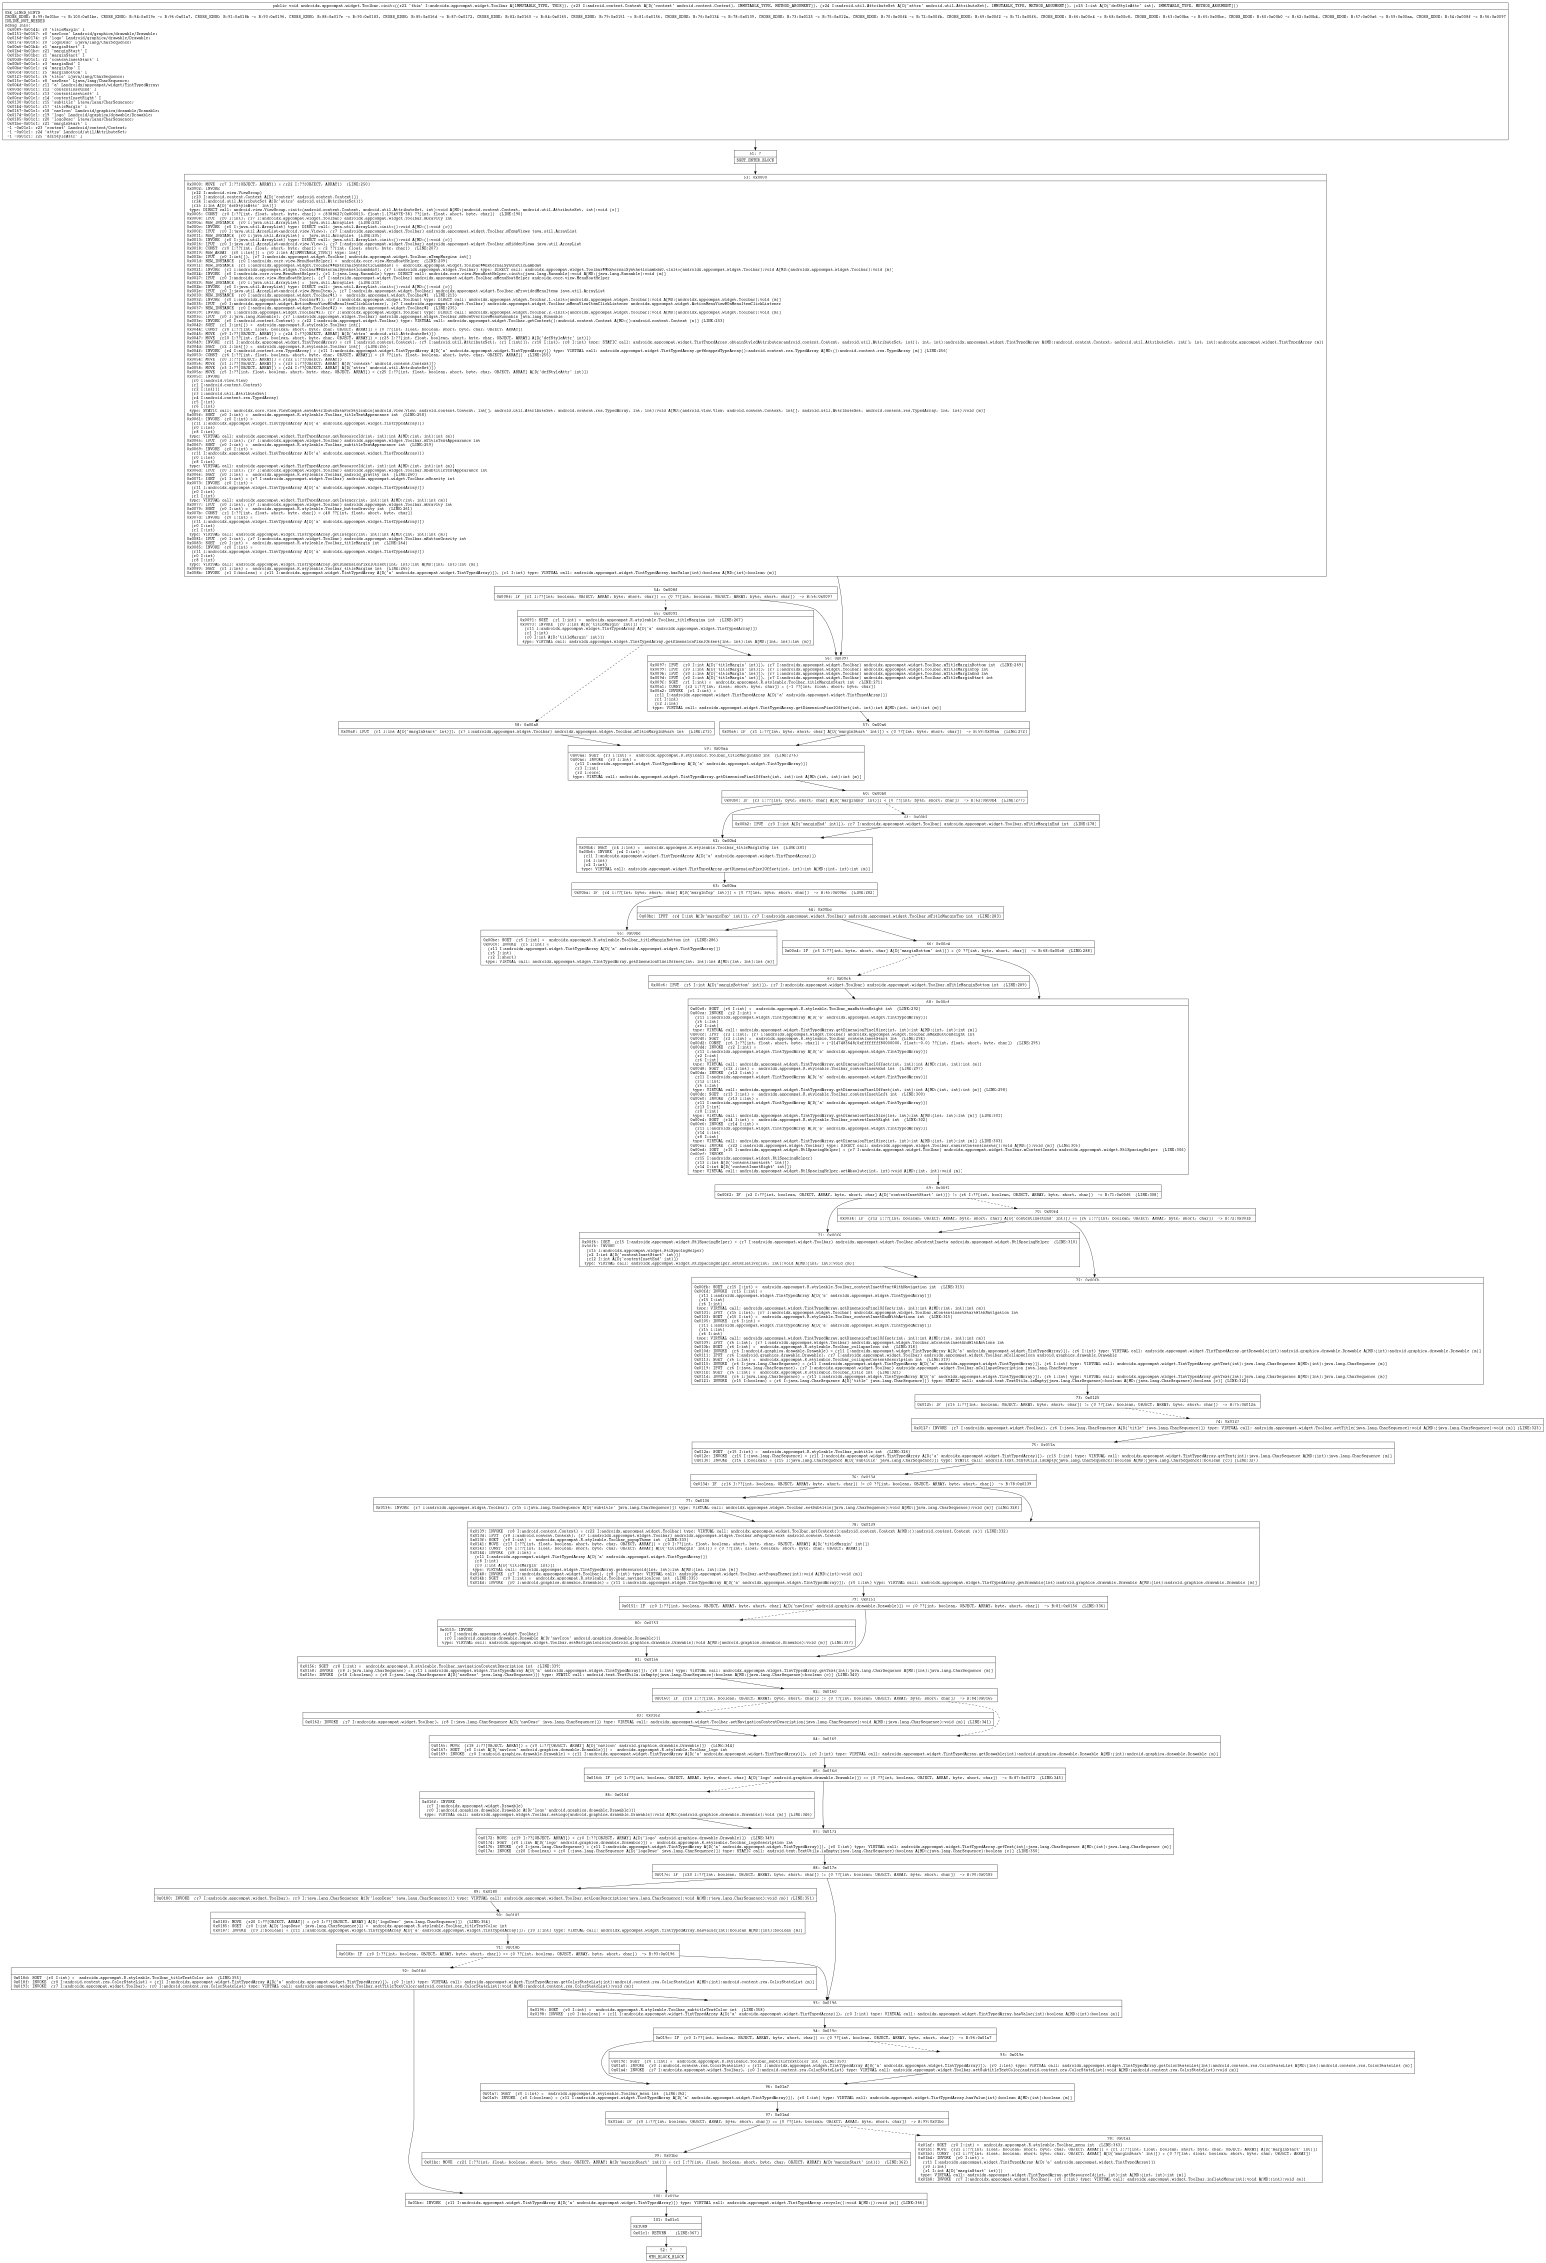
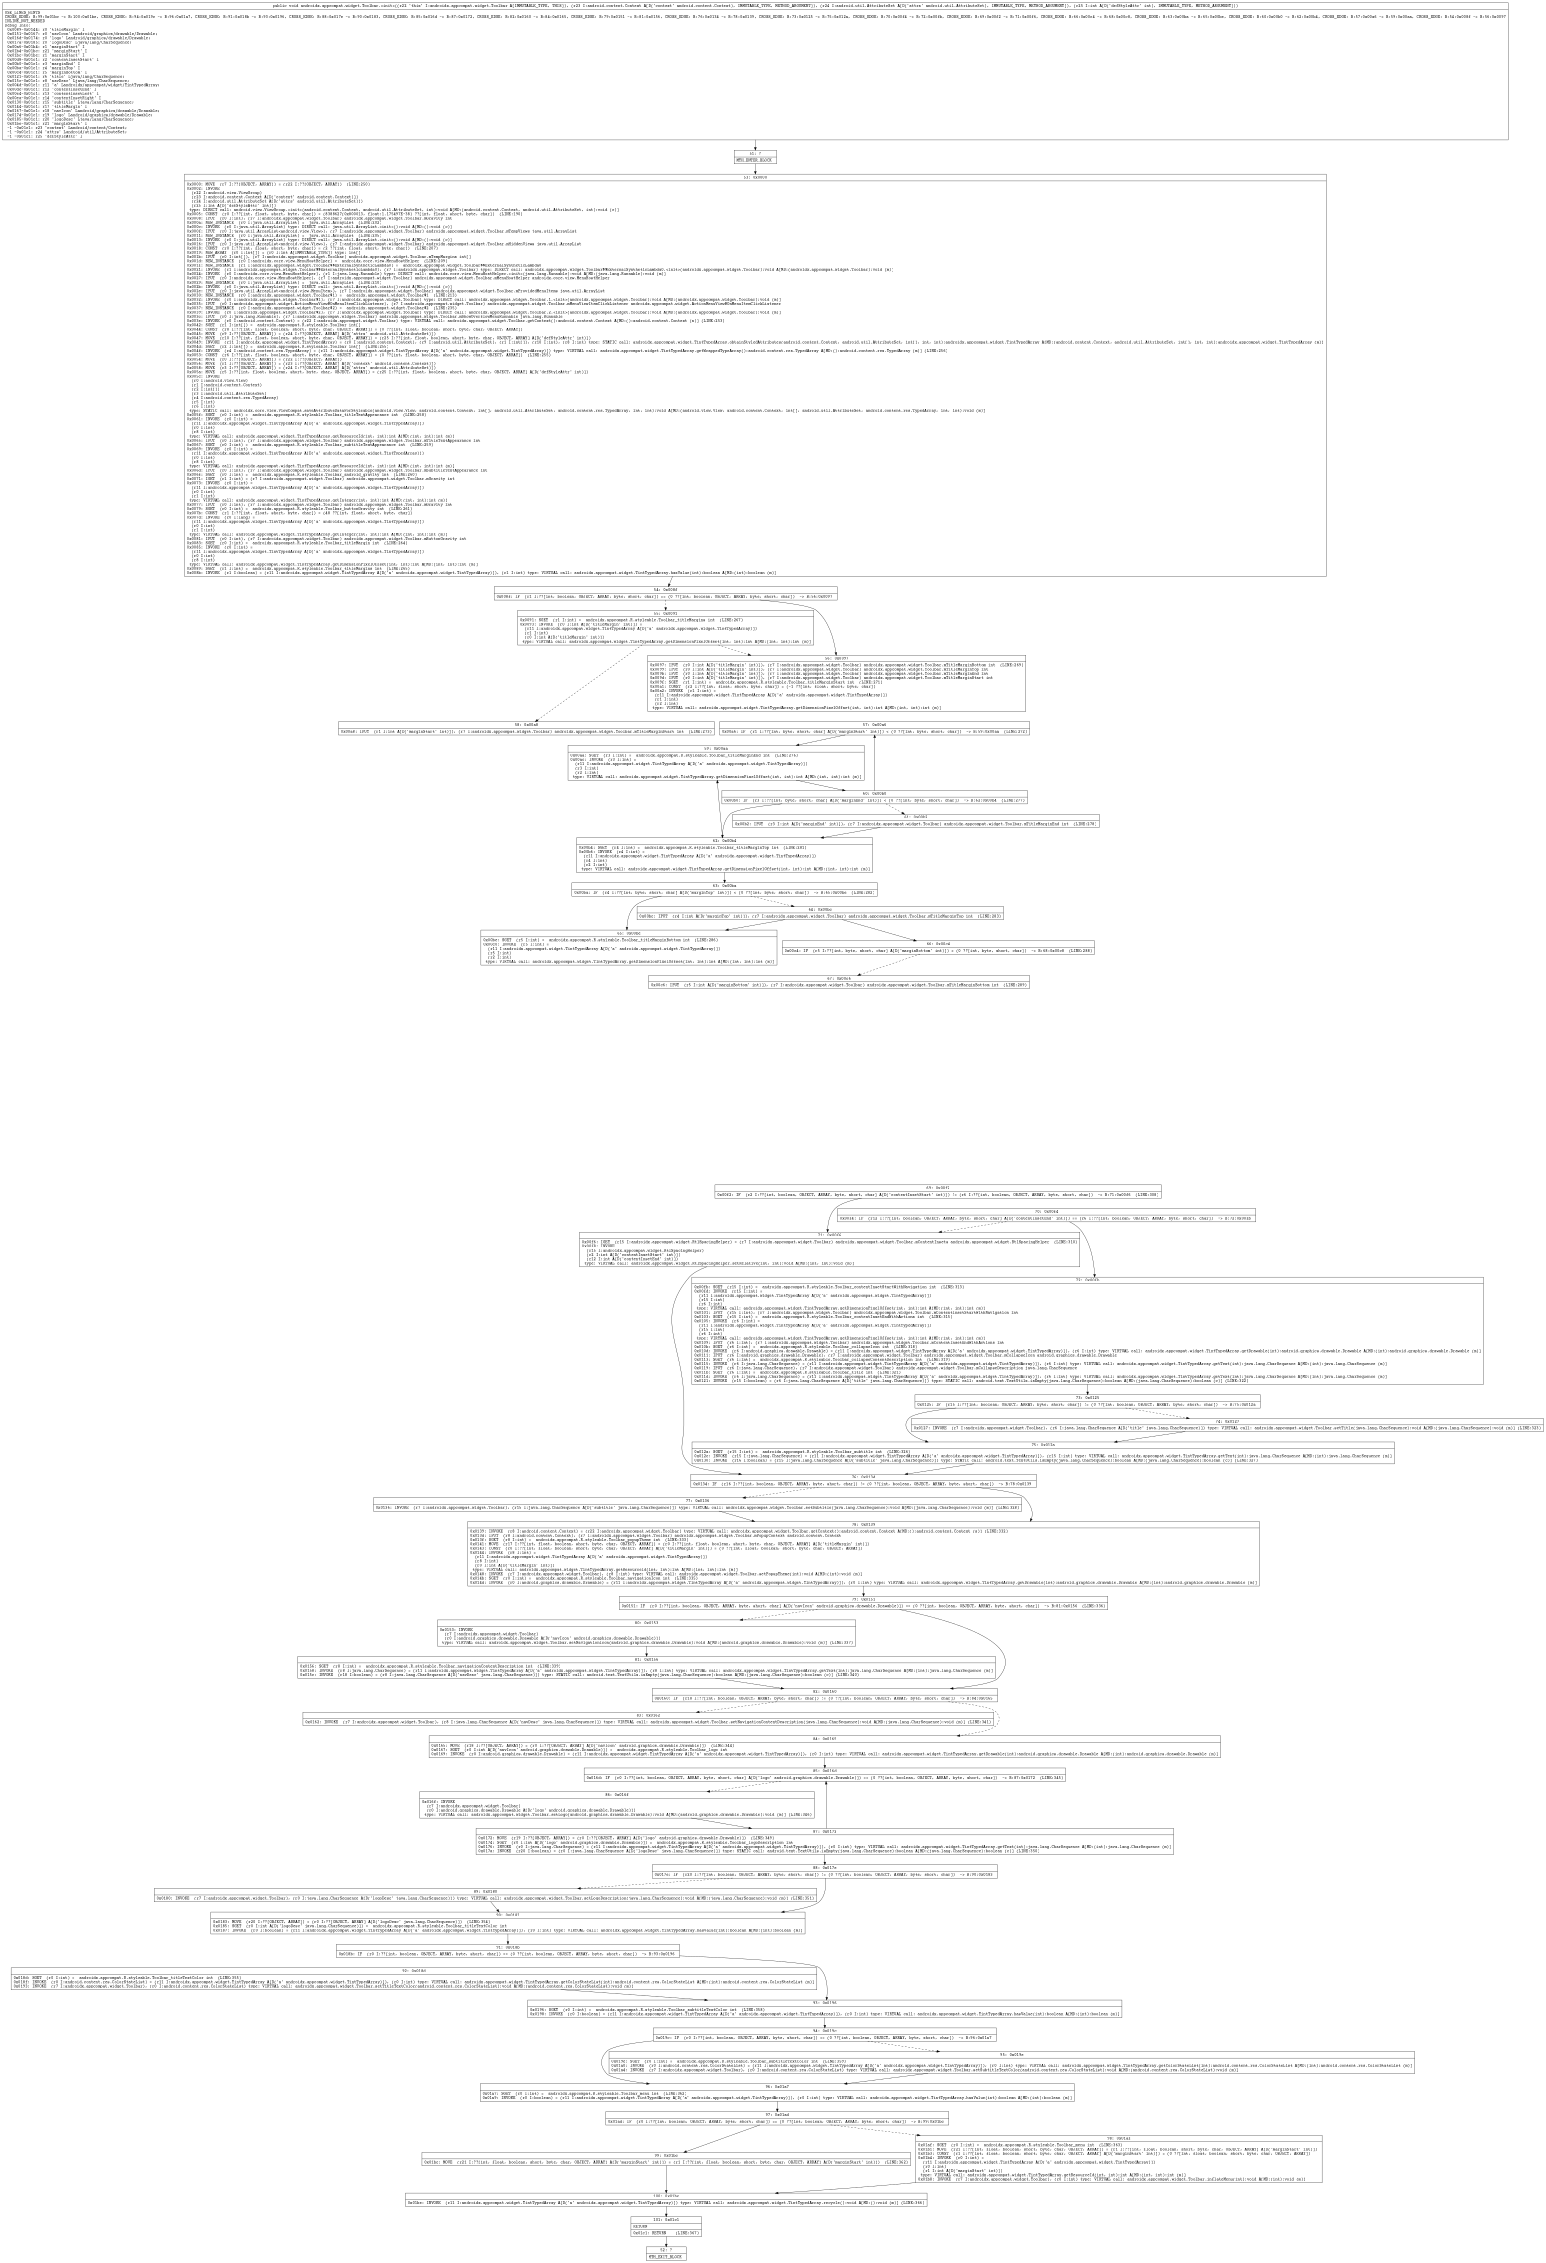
(755, 160) -> (754, 160)
(221, 517) -> (222, 517)
(842, 614) -> (671, 580)
(733, 650) -> (733, 650)
(864, 715) -> (875, 764)
(590, 740) -> (720, 811)
(586, 772) -> (585, 772)
none -> (771, 901)
(500, 957) -> (497, 957)
(938, 1087) -> none
(991, 1203) -> none
(974, 1227) -> (974, 1227)
(899, 1272) -> (683, 1384)
none -> (915, 1415)
(782, 1492) -> (782, 1492)
(857, 1647) -> (988, 1640)
(721, 1730) -> none
(823, 1803) -> (827, 1806)
(472, 1806) -> (471, 1806)
(657, 1883) -> (657, 1883)
(836, 1938) -> (814, 1905)
(470, 1962) -> none
(414, 2109) -> (847, 2188)
(666, 2257) -> (665, 2257)
